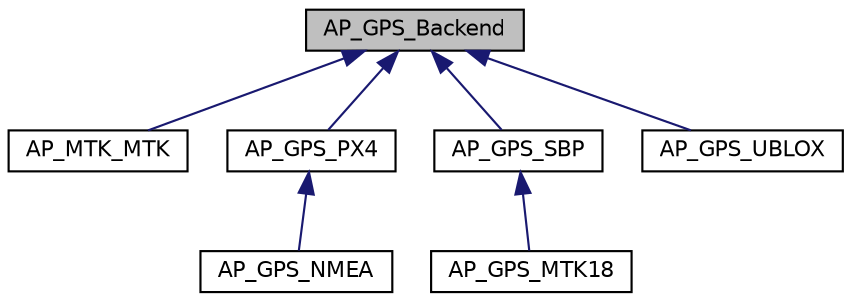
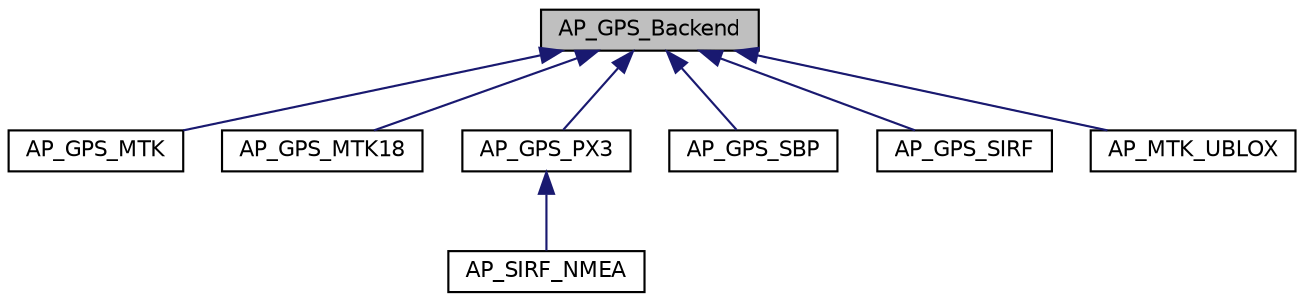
(98, 151) -> (96, 151)
(311, 151) -> (546, 151)
(743, 151) -> (1193, 151)
none -> (965, 151)
(526, 222) -> (476, 94)
(296, 272) -> (546, 272)
